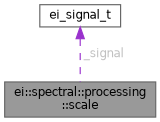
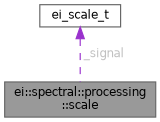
(80, 16) -> (80, 16)
